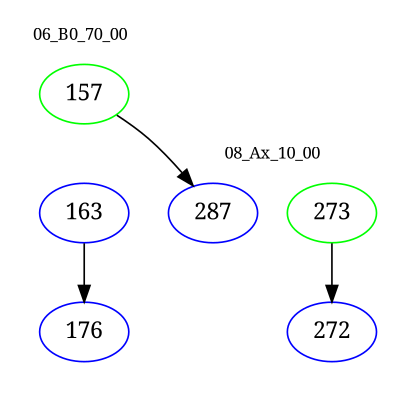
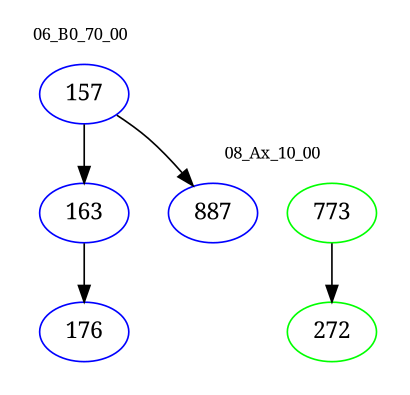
(84, 94) -> (84, 94)
none -> (84, 145)
(213, 213) -> (213, 213)
(332, 213) -> (332, 213)
(332, 332) -> (332, 332)
